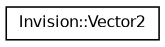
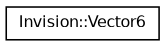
(83, 23) -> (83, 23)
